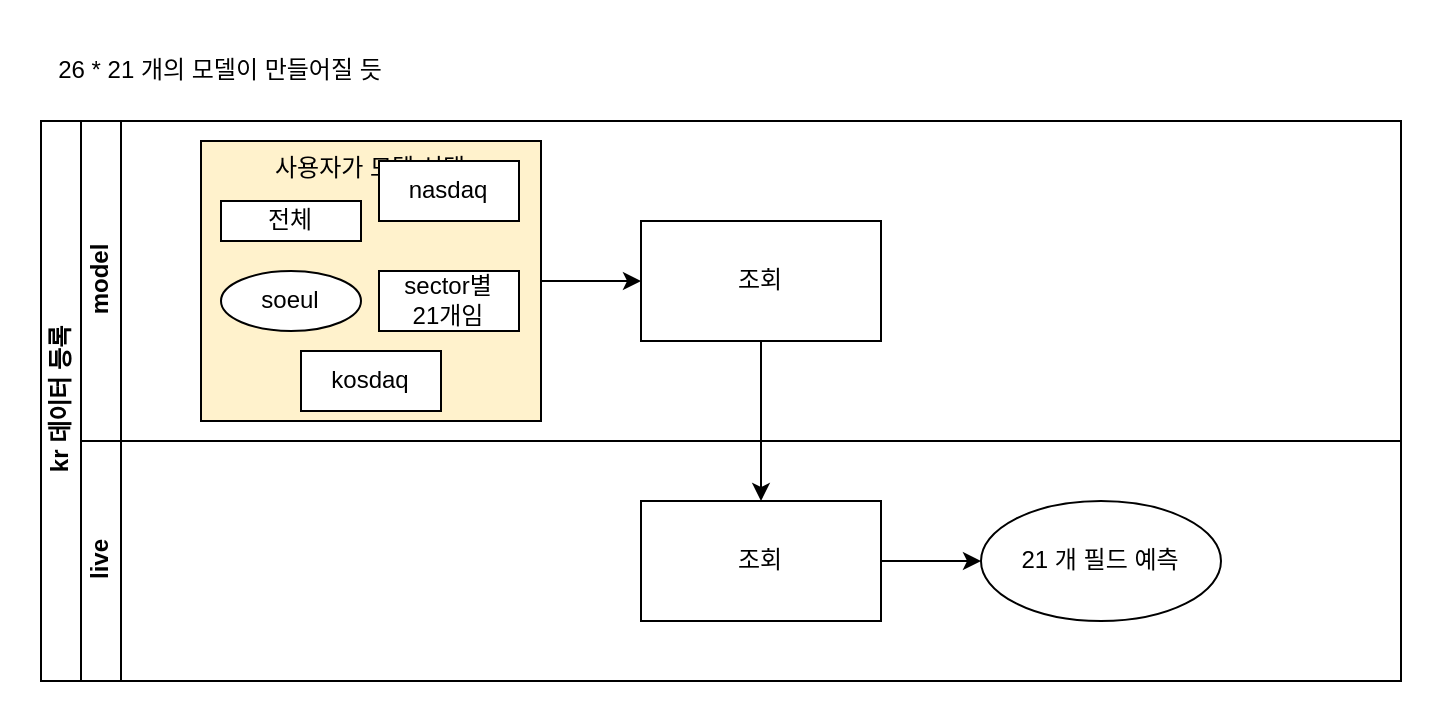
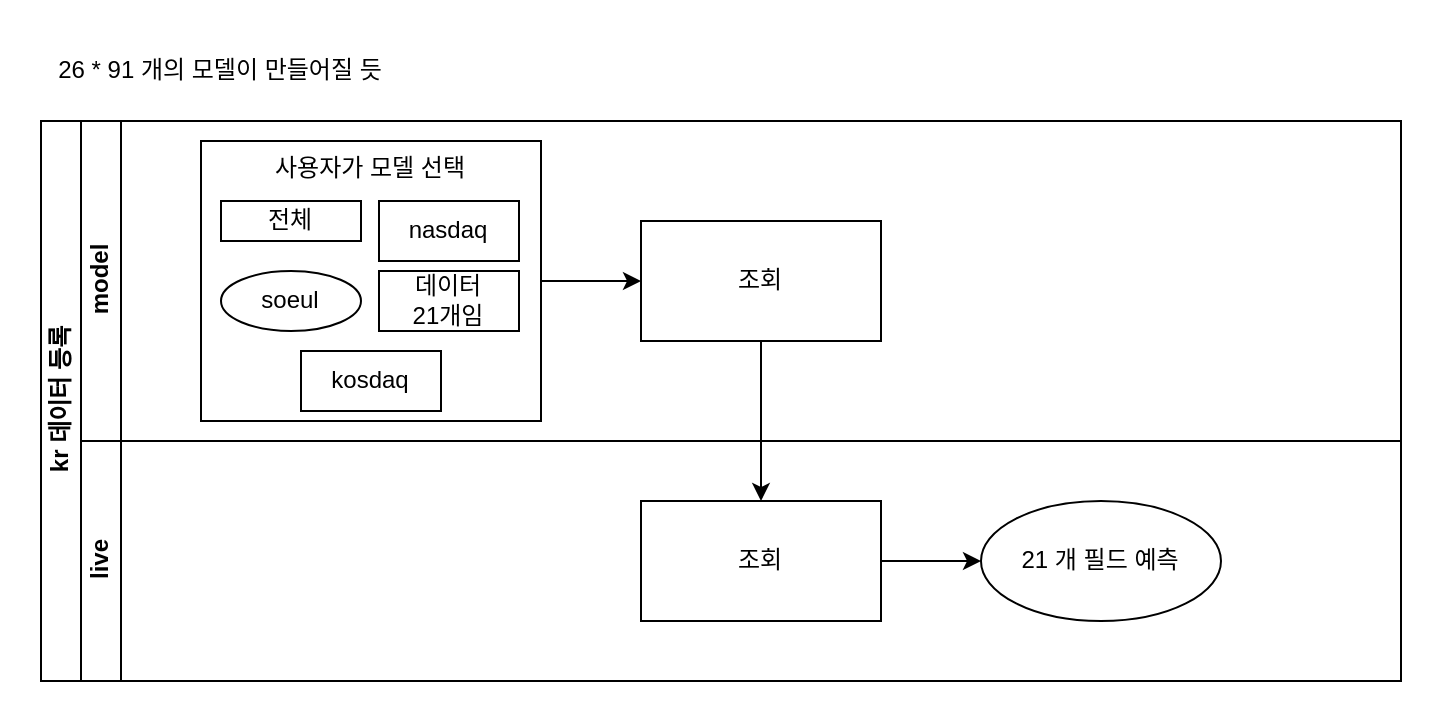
(221, 71) -> (221, 71)
(449, 191) -> (449, 231)
(371, 281) -> (371, 281)
(449, 301) -> (449, 301)
